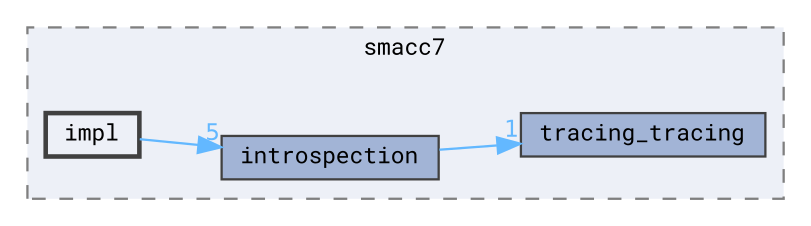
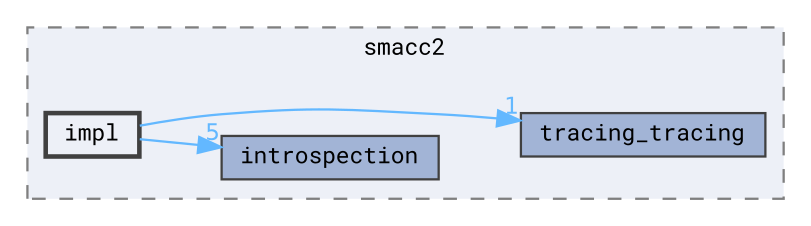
(406, 49) -> (406, 49)
(468, 148) -> (318, 110)
